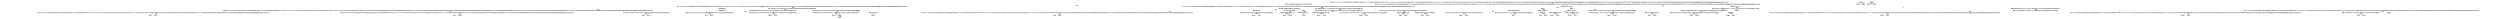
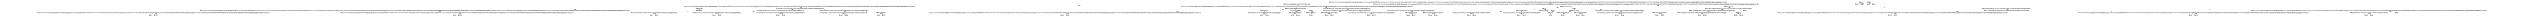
(1541, 14) -> (1552, 12)
none -> (1524, 15)
(1557, 15) -> none
(839, 16) -> (880, 14)
